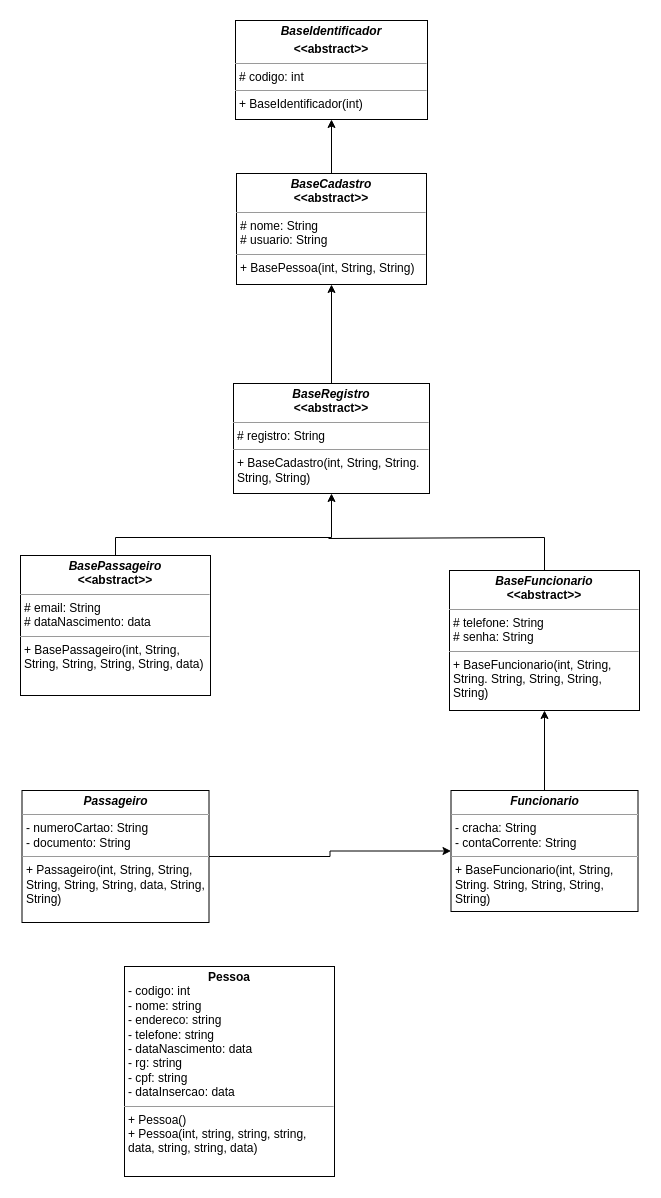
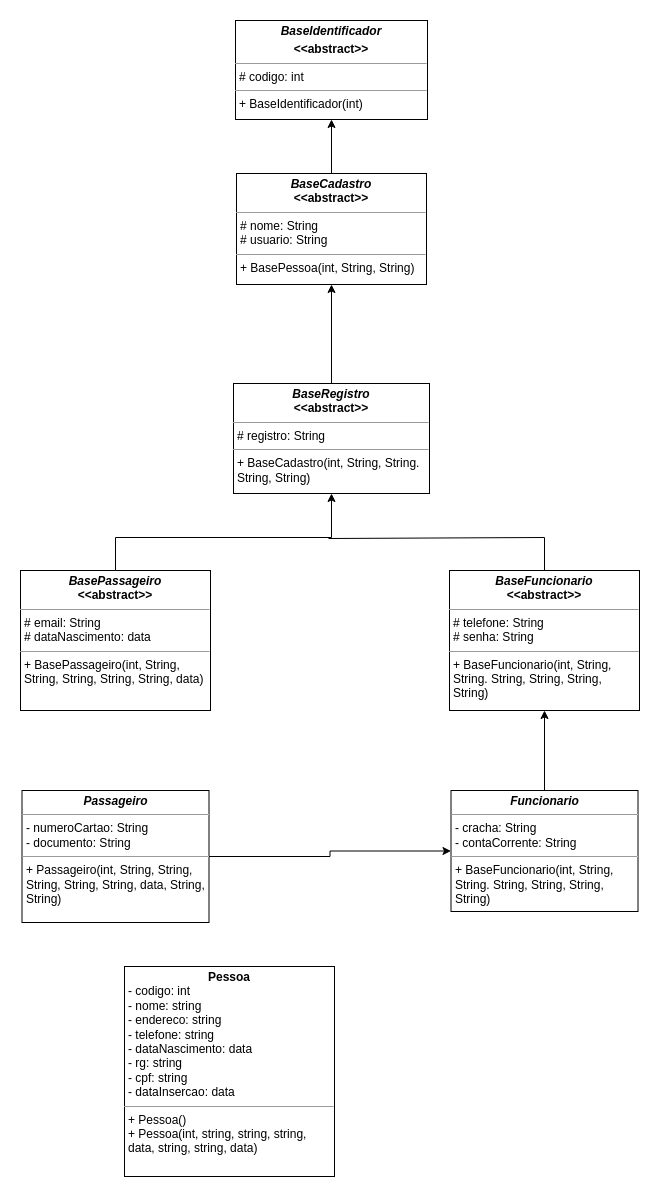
(116, 626) -> (116, 641)
